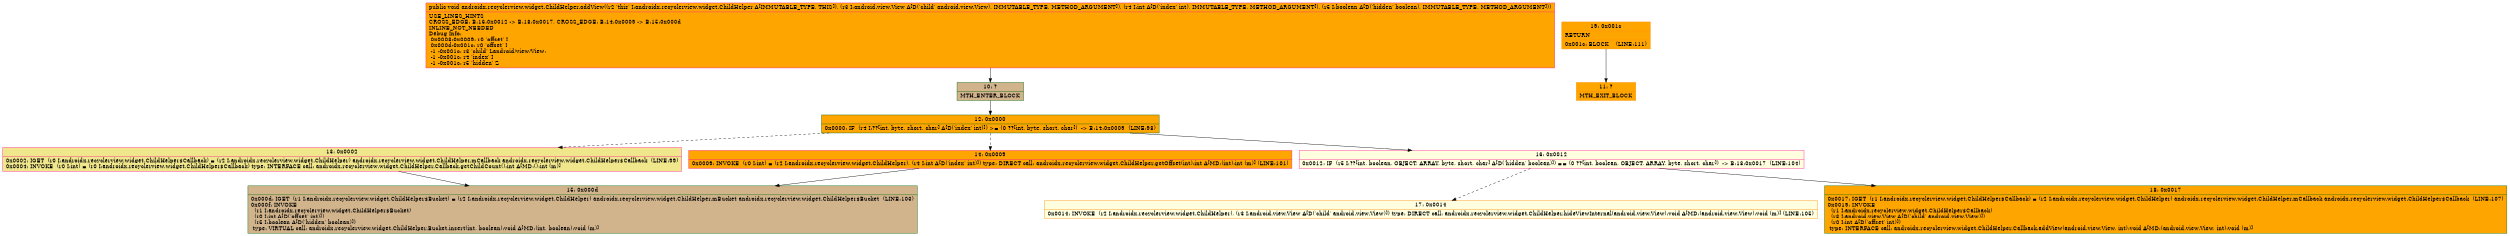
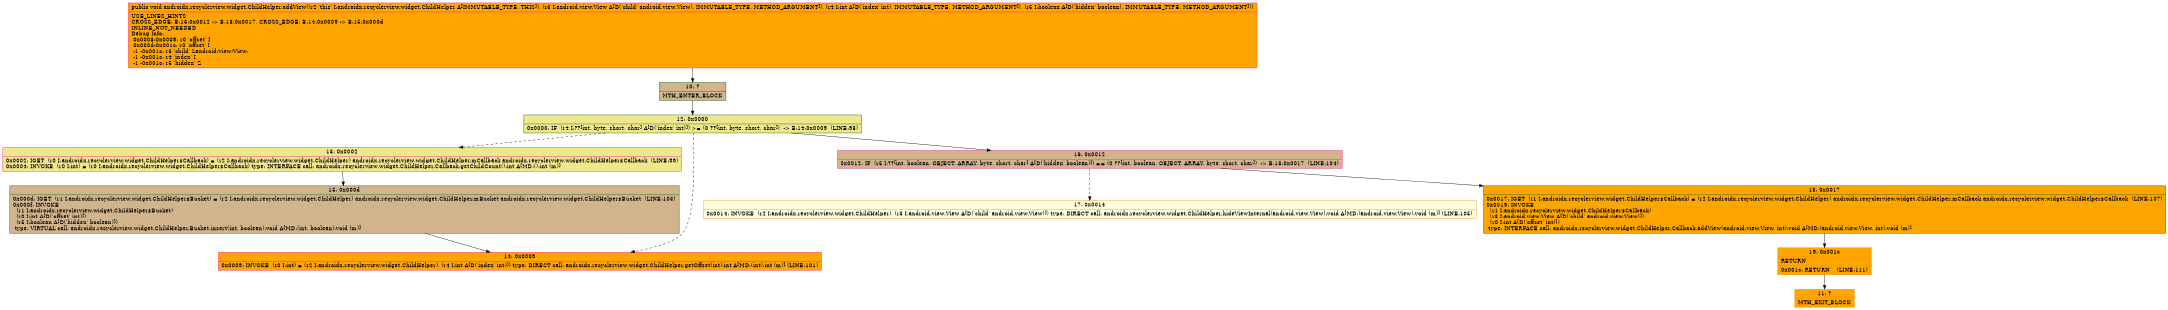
(1606, 44) -> (1825, 270)
(990, 124) -> (693, 124)
(1552, 159) -> (1090, 159)
(849, 177) -> (456, 242)
none -> (1825, 238)
